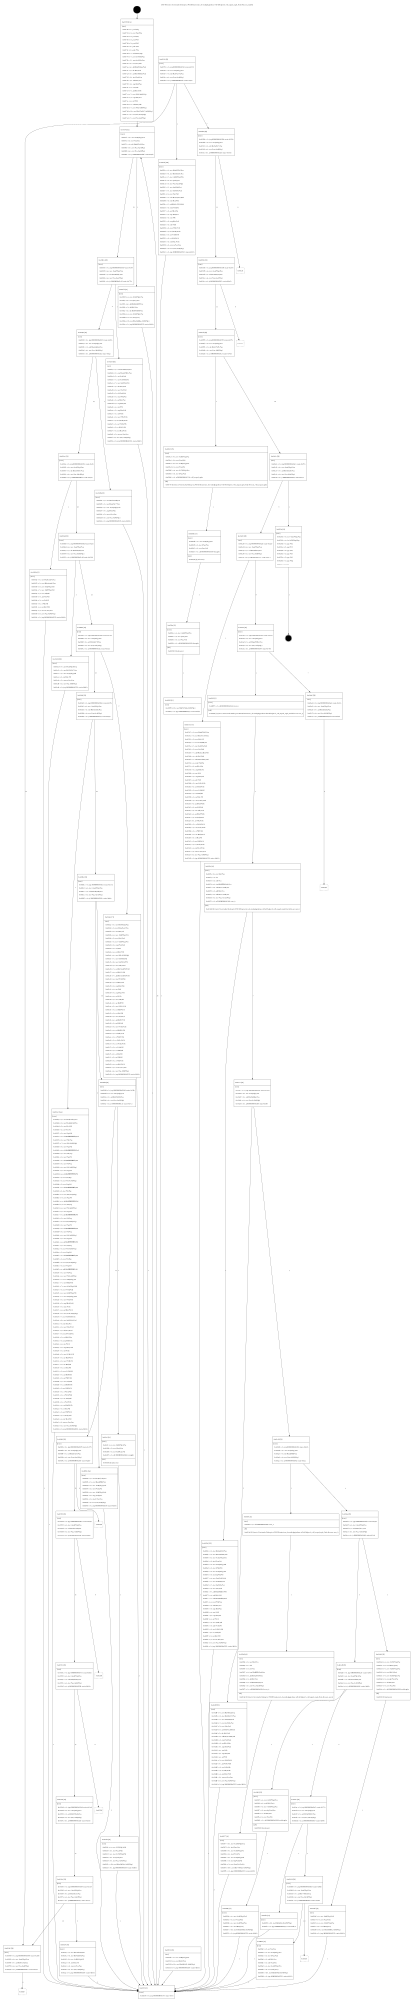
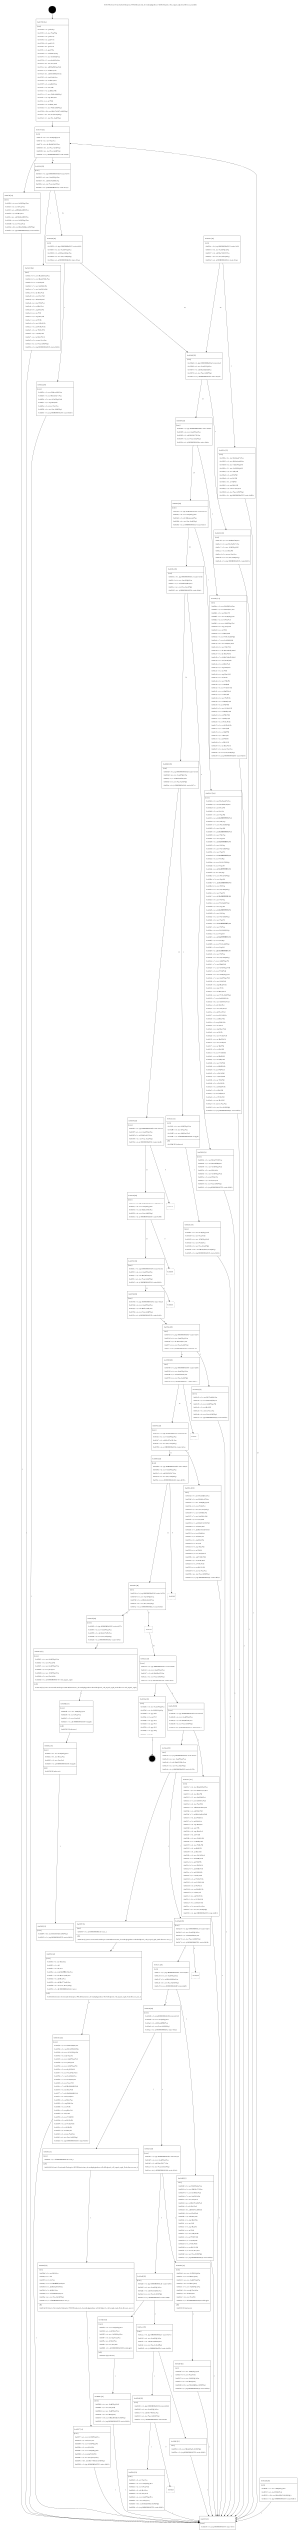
(86, 404) -> (134, 307)
(252, 405) -> (152, 1644)
(25, 953) -> (176, 1403)
(252, 995) -> (182, 1953)
